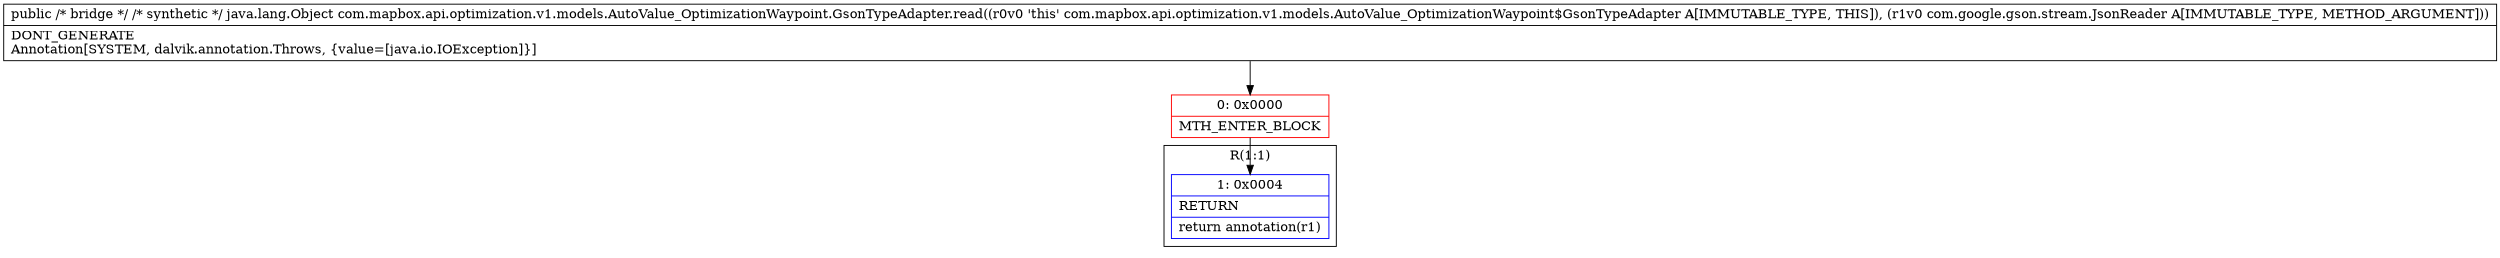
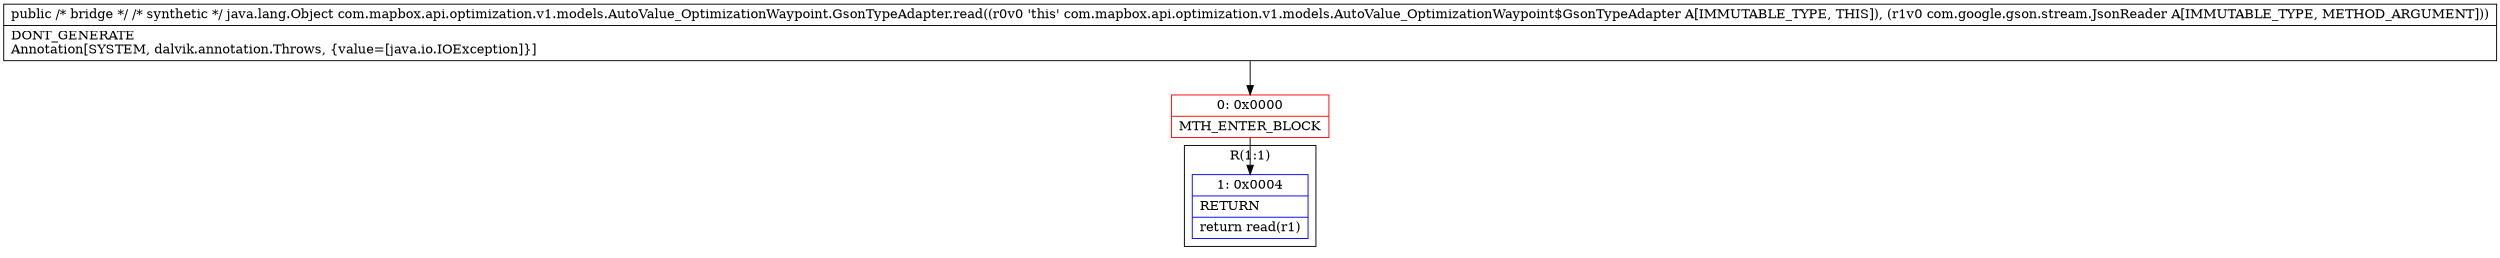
(1250, 227) -> (1250, 227)
